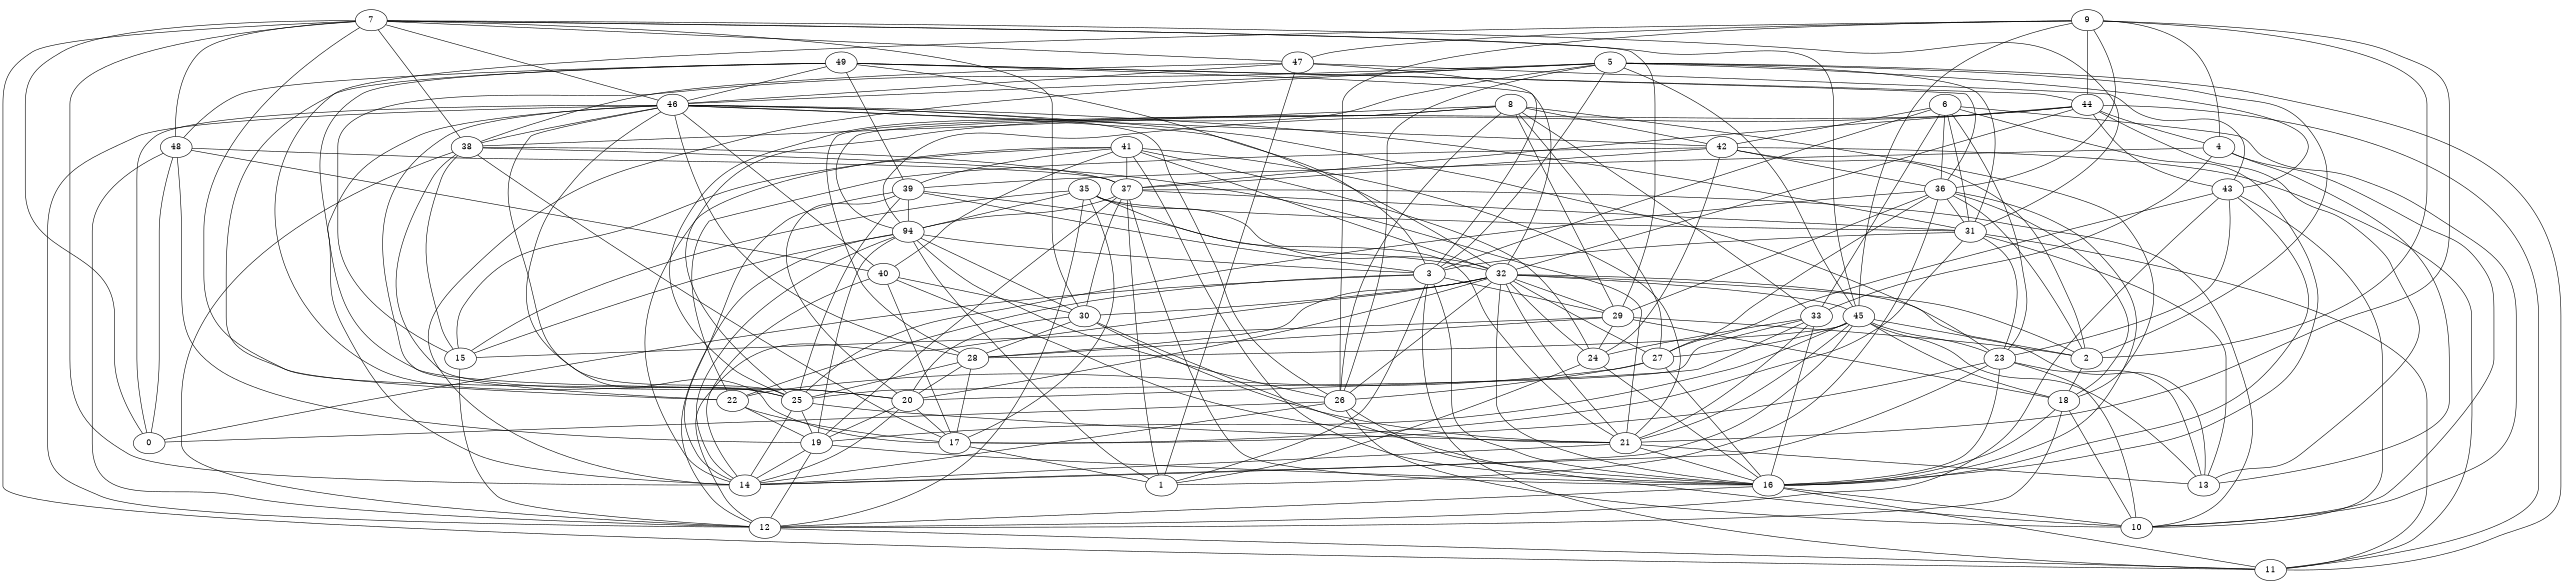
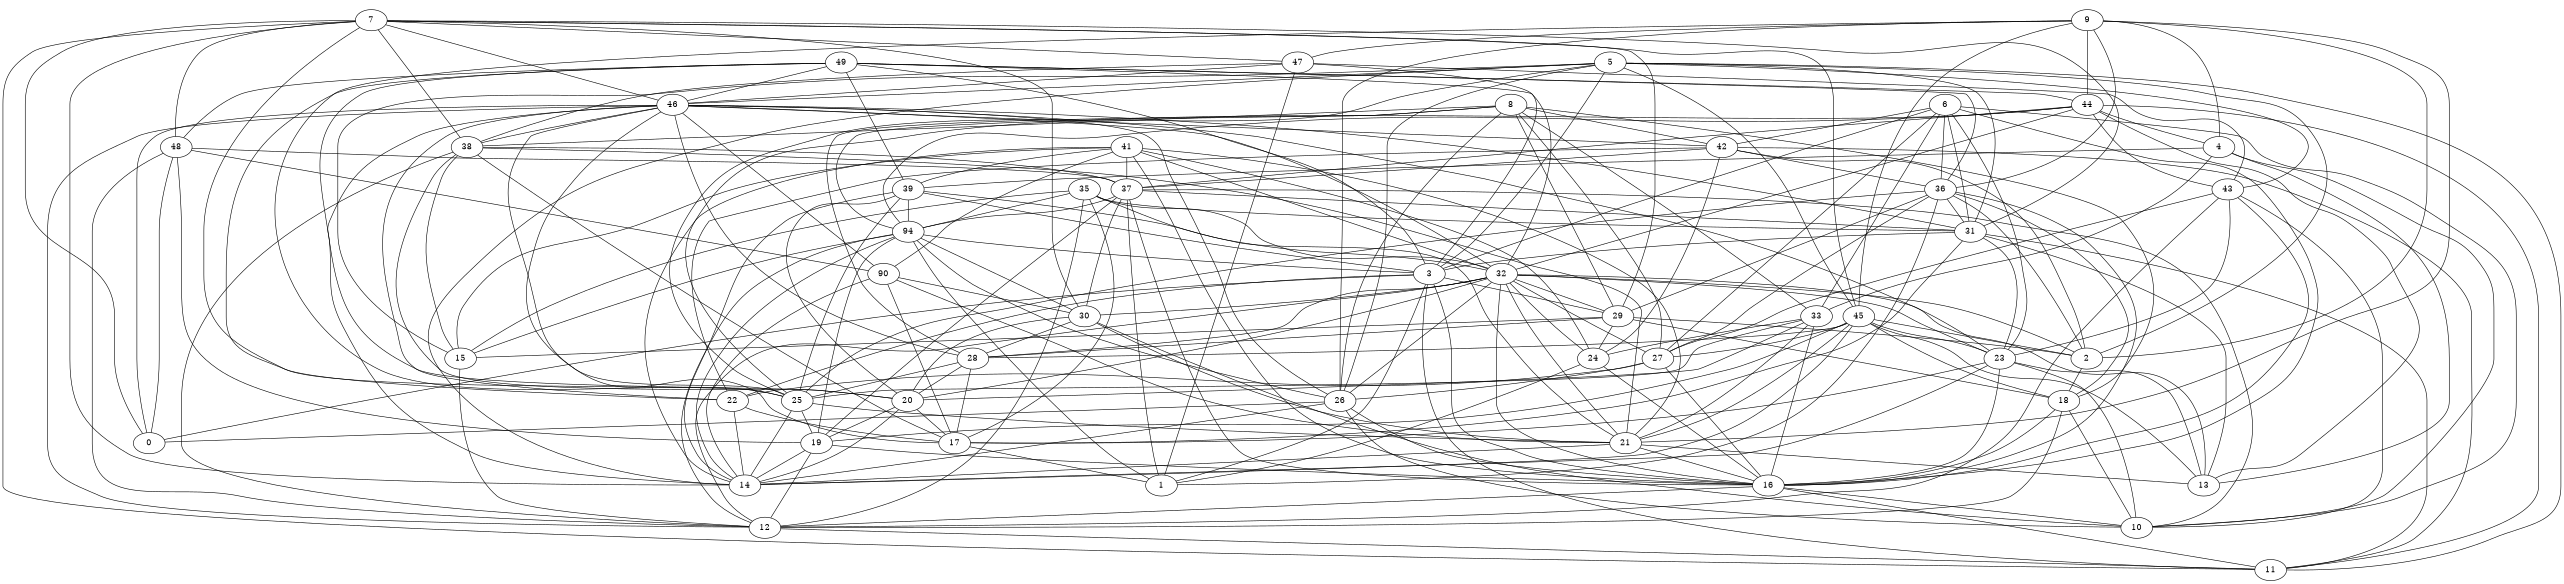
none -> (1815, 220)
(884, 274) -> (884, 274)
(1708, 288) -> (1793, 293)
(766, 418) -> (739, 446)
